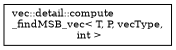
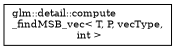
(88, 25) -> (88, 25)
